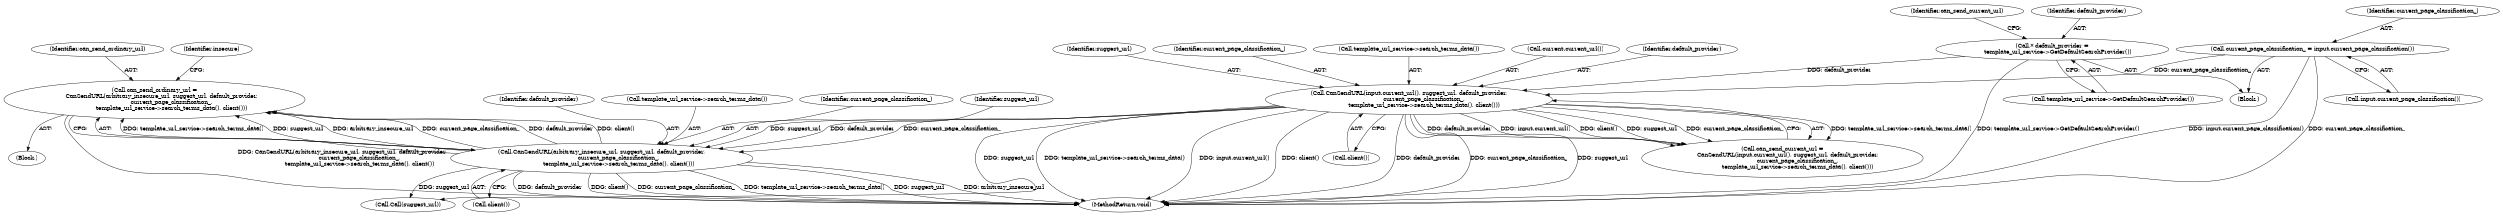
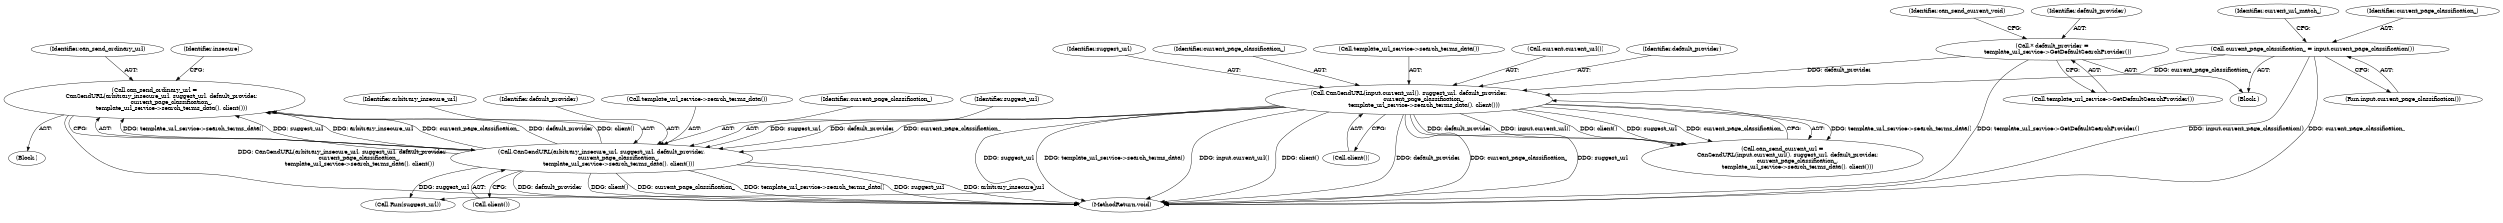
(1957, 11) -> (1957, 11)
none -> (2278, 11)
none -> (410, 100)
(2403, 100) -> (2403, 100)
(408, 205) -> (408, 205)
